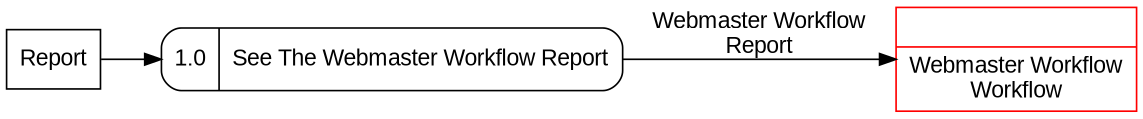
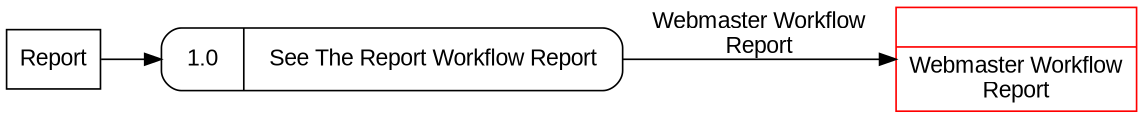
(421, 58) -> (433, 58)
(1016, 91) -> (1016, 91)
